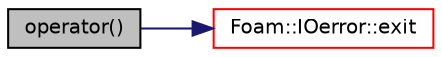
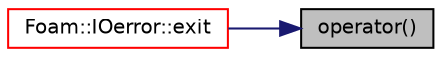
(166, 28) -> (254, 28)
